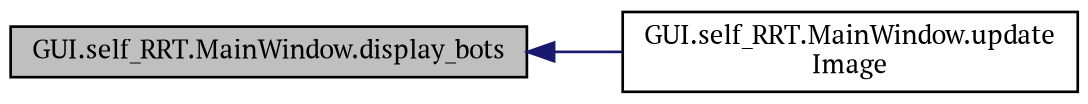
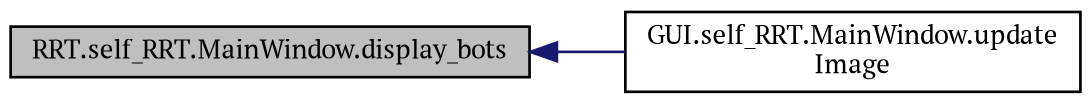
(269, 52) -> (270, 52)
